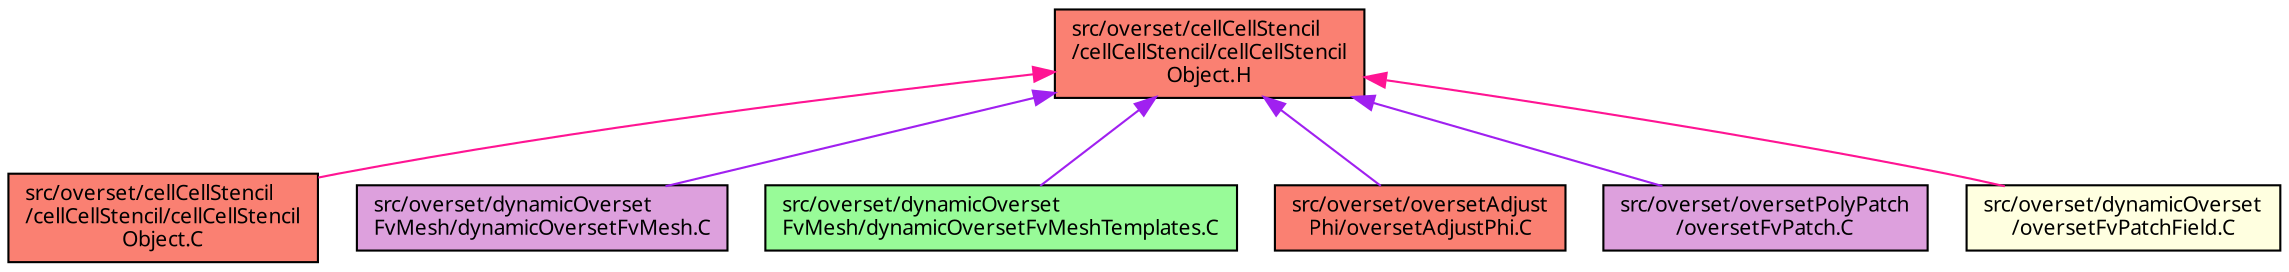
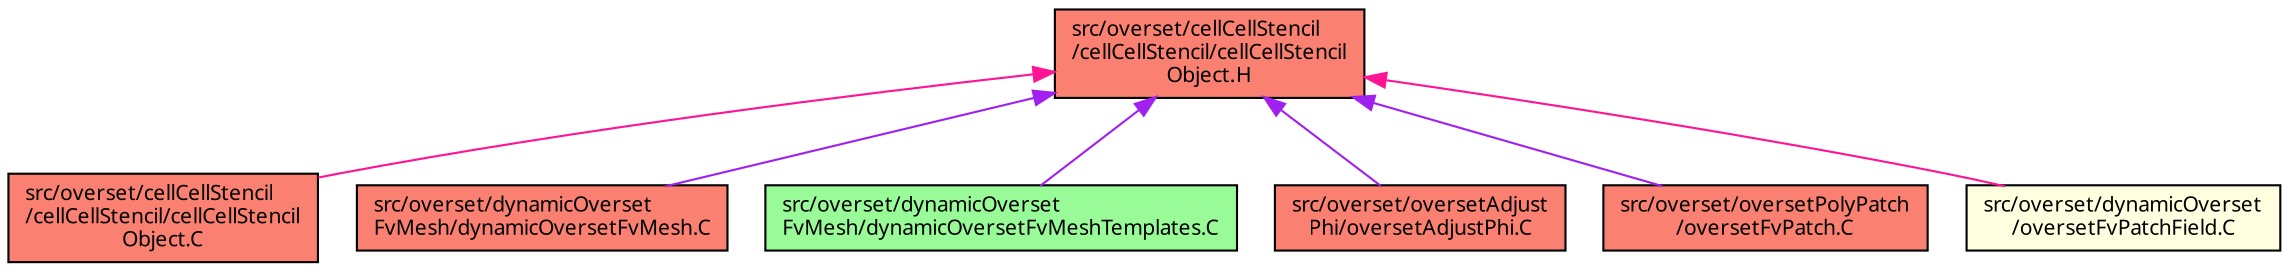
(542, 218) -> (542, 218)
(1766, 218) -> (1766, 218)
